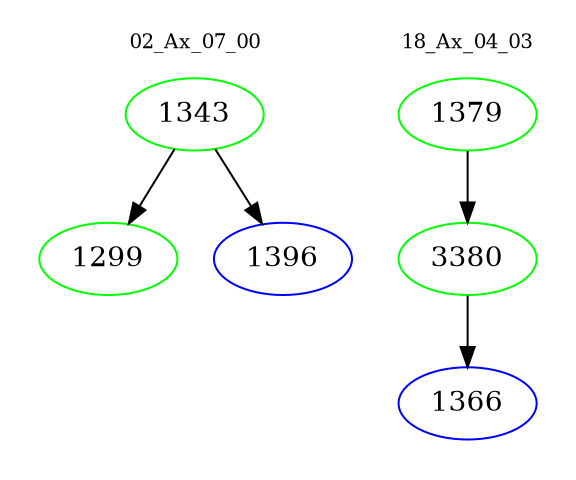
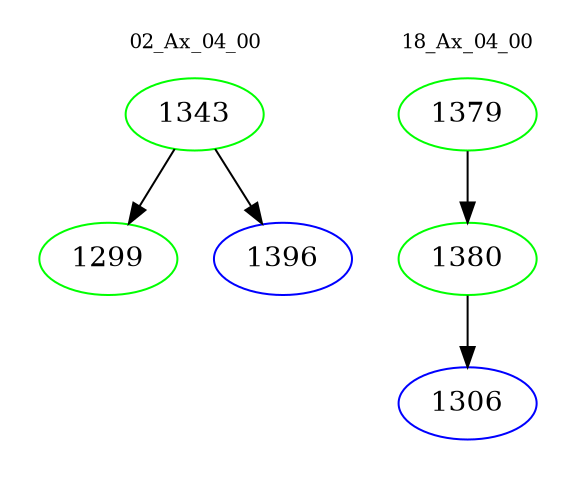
(196, 43) -> (196, 43)
(468, 43) -> (468, 43)
(468, 259) -> (468, 259)
(468, 403) -> (468, 403)
